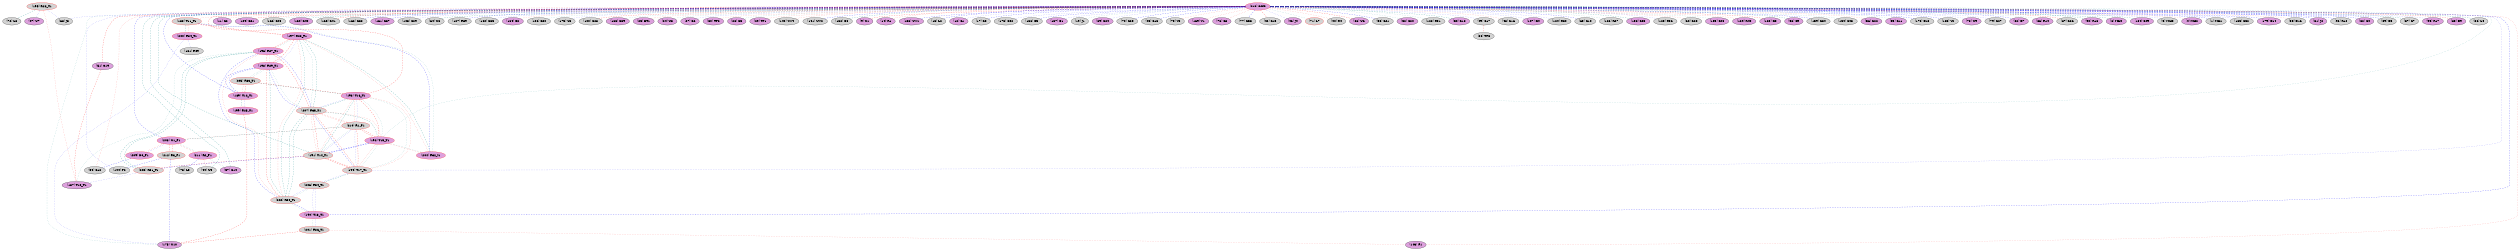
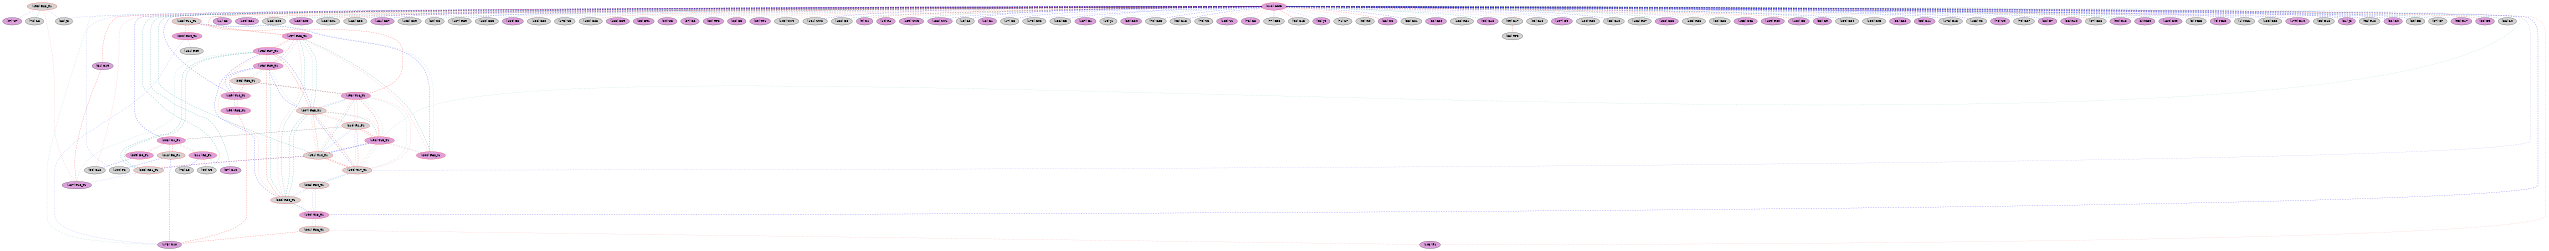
none -> (911, 21)
(1314, 21) -> (1343, 21)
